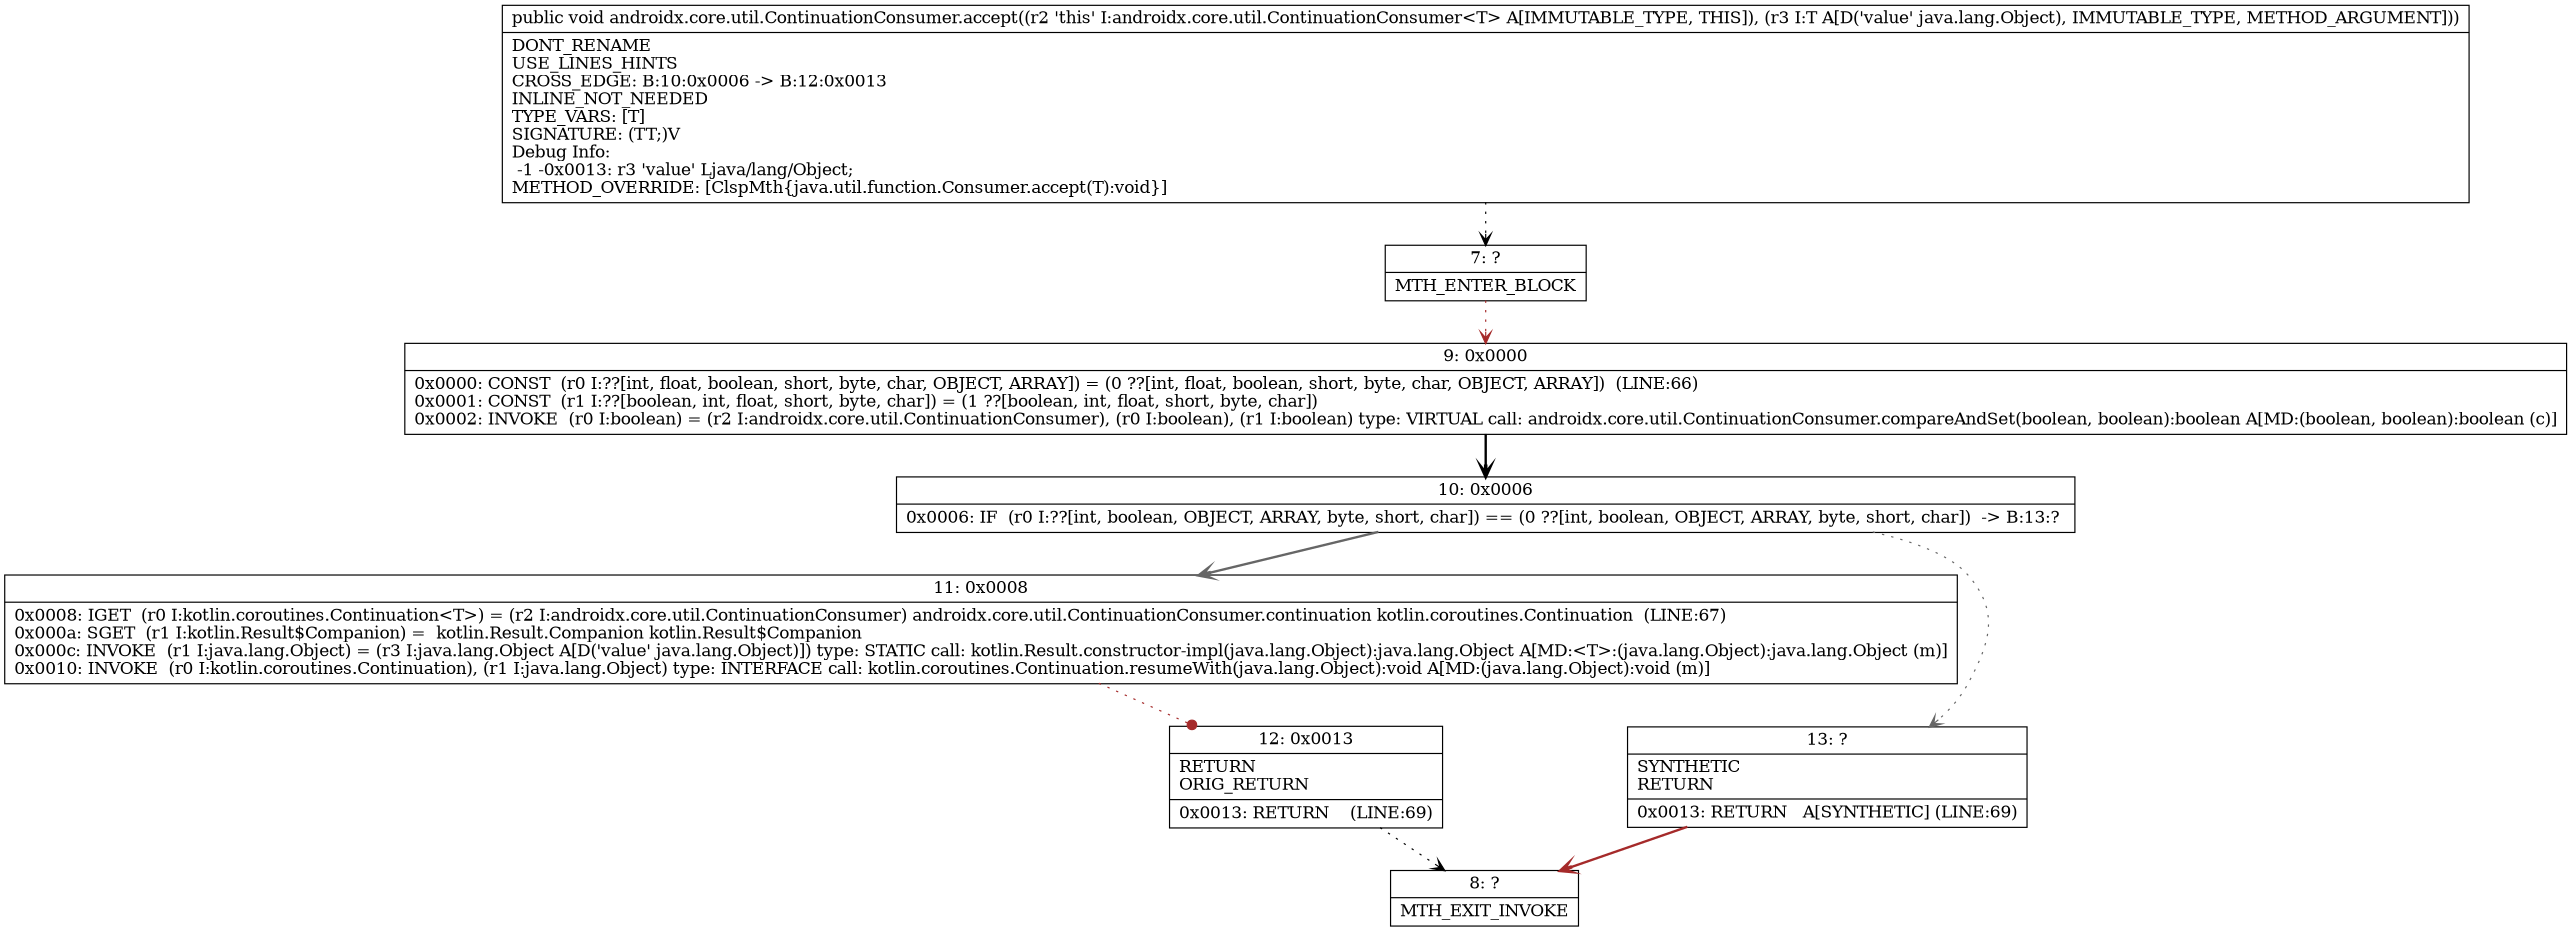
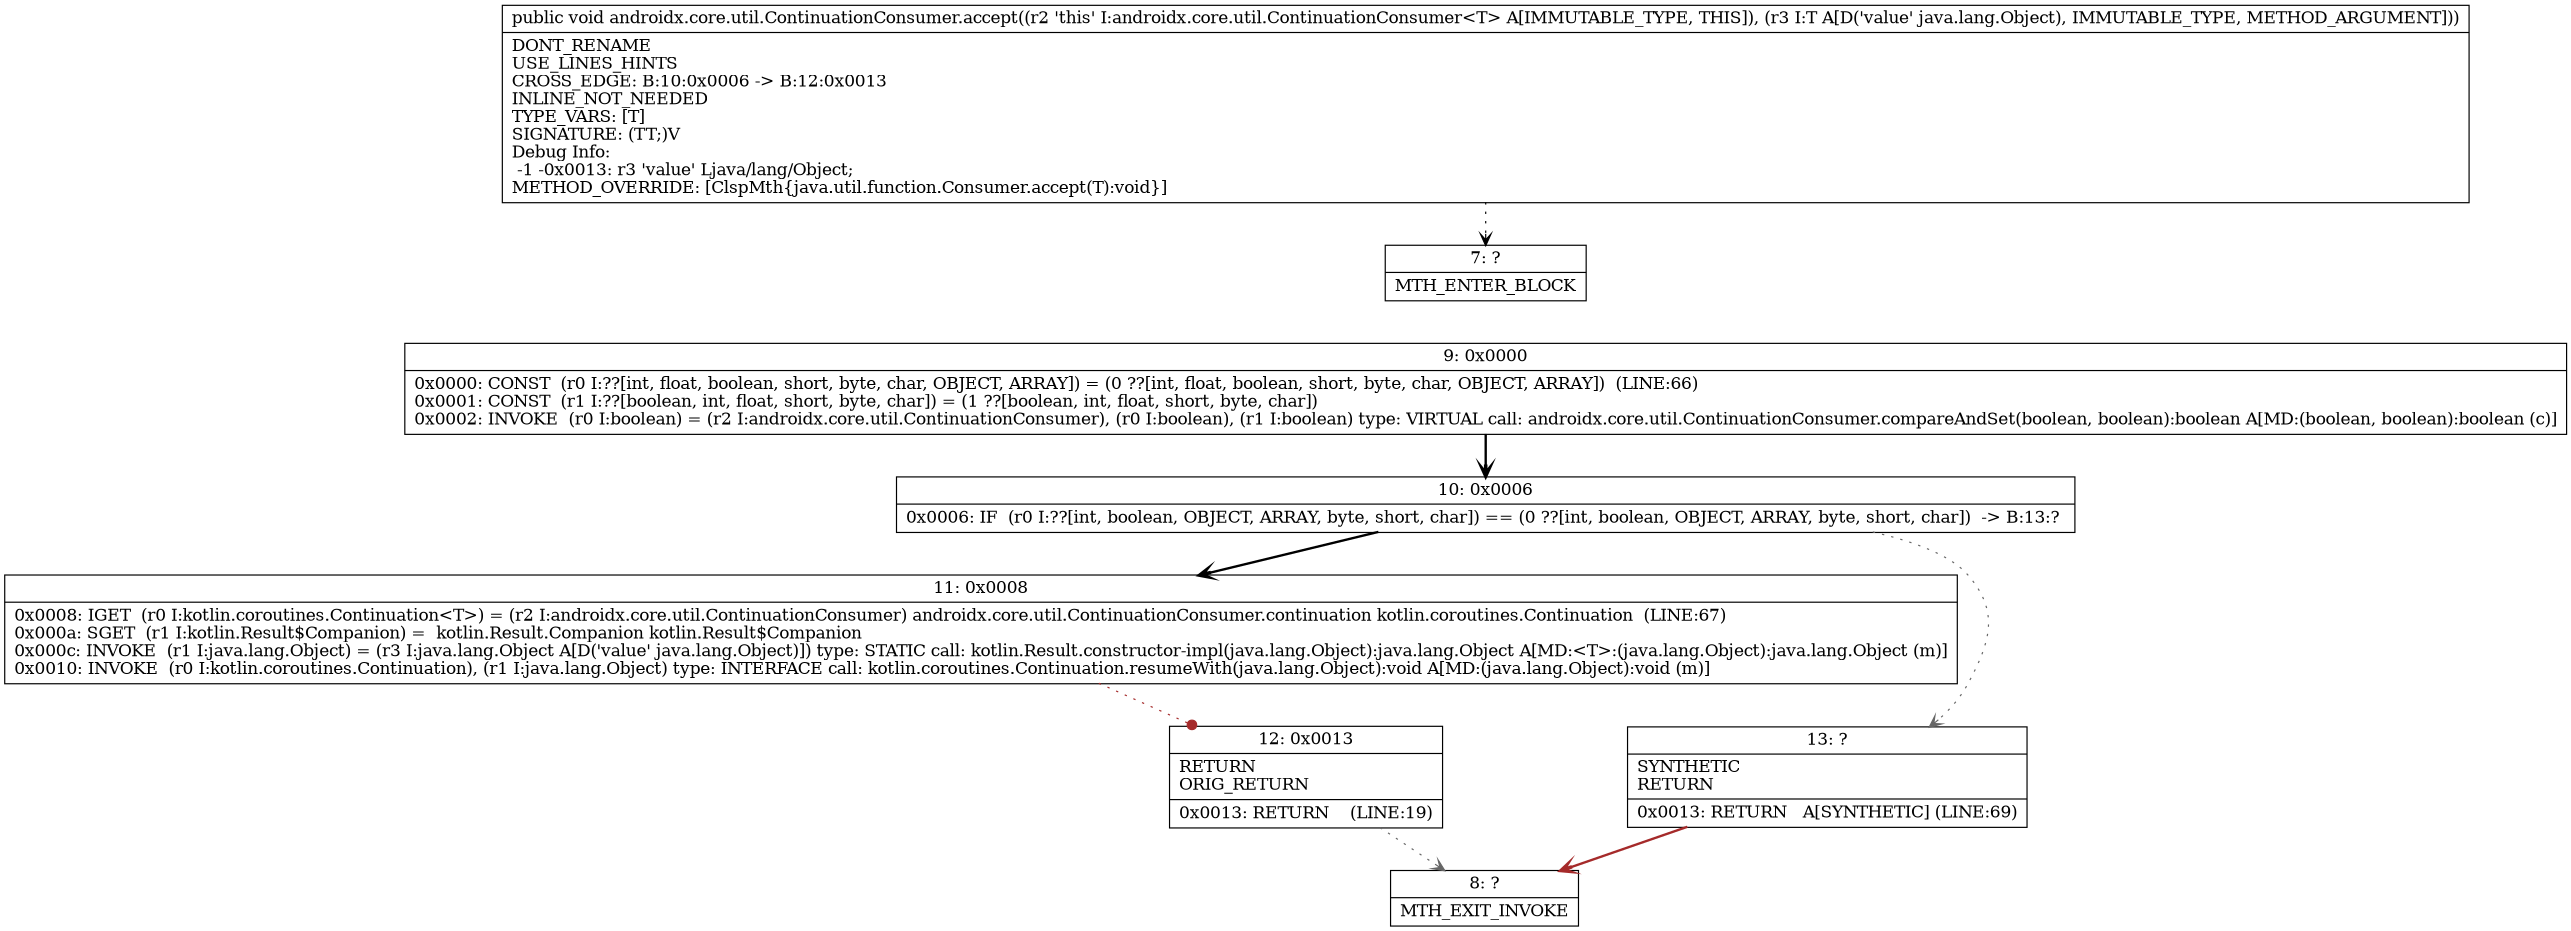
(1486, 316) -> none
(1294, 552) -> (1294, 552)
(1306, 813) -> (1306, 813)
(1407, 846) -> (1407, 846)
